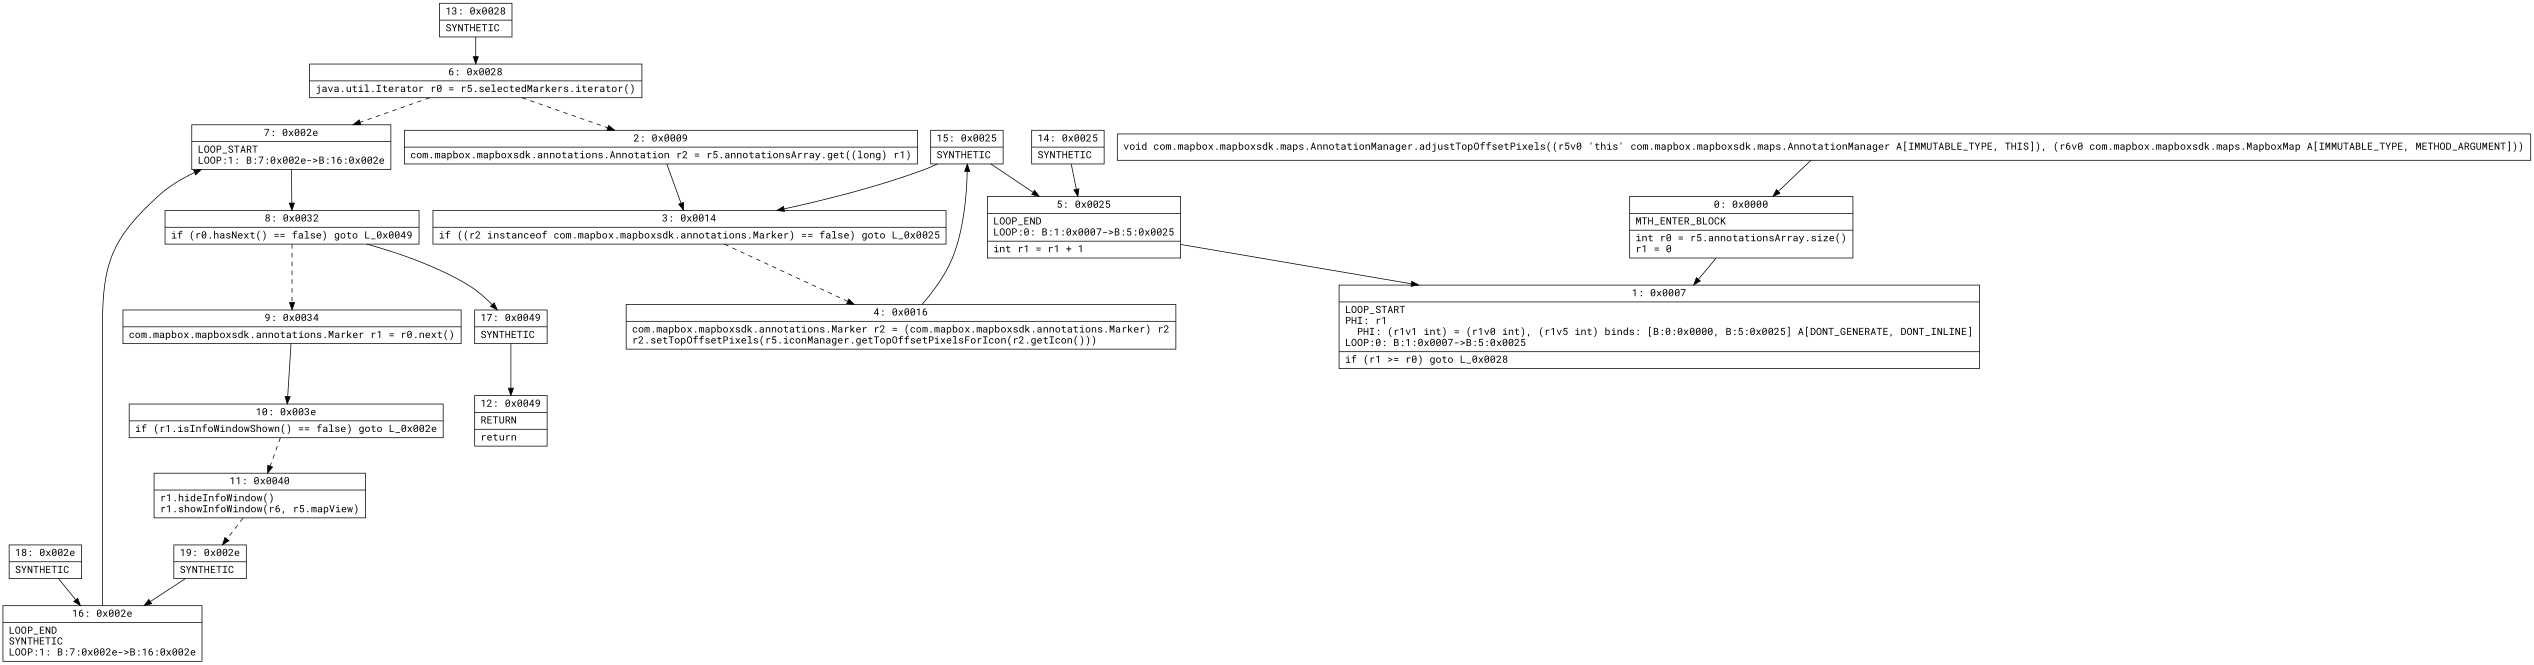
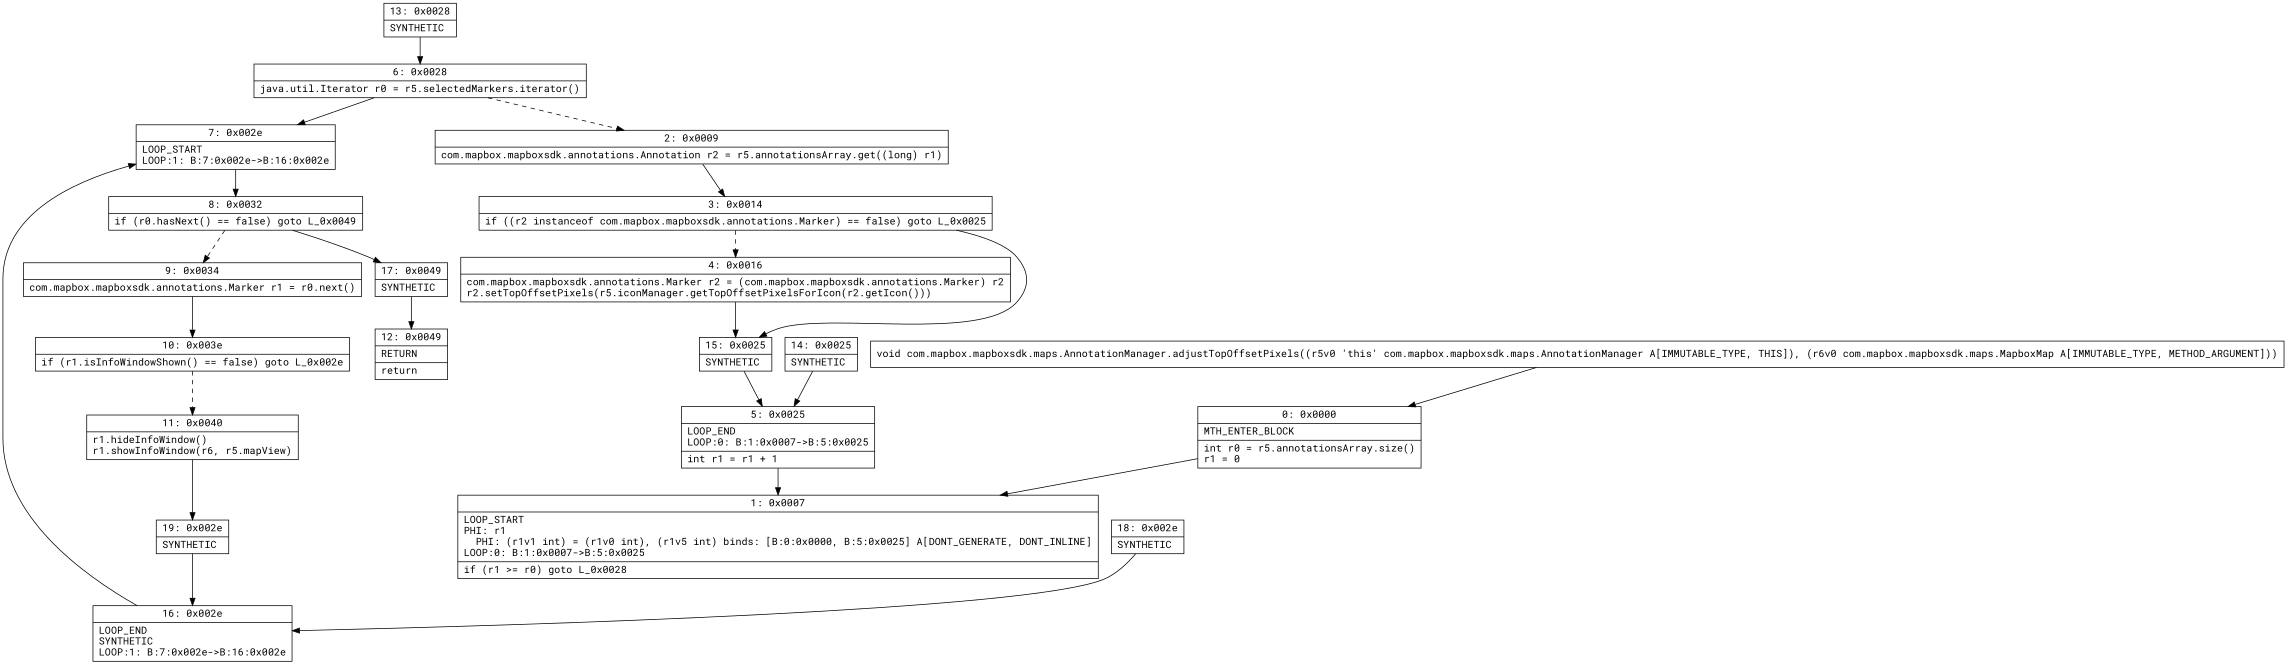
(395, 110) -> (339, 110)
(862, 190) -> (951, 323)
(235, 529) -> (193, 486)
